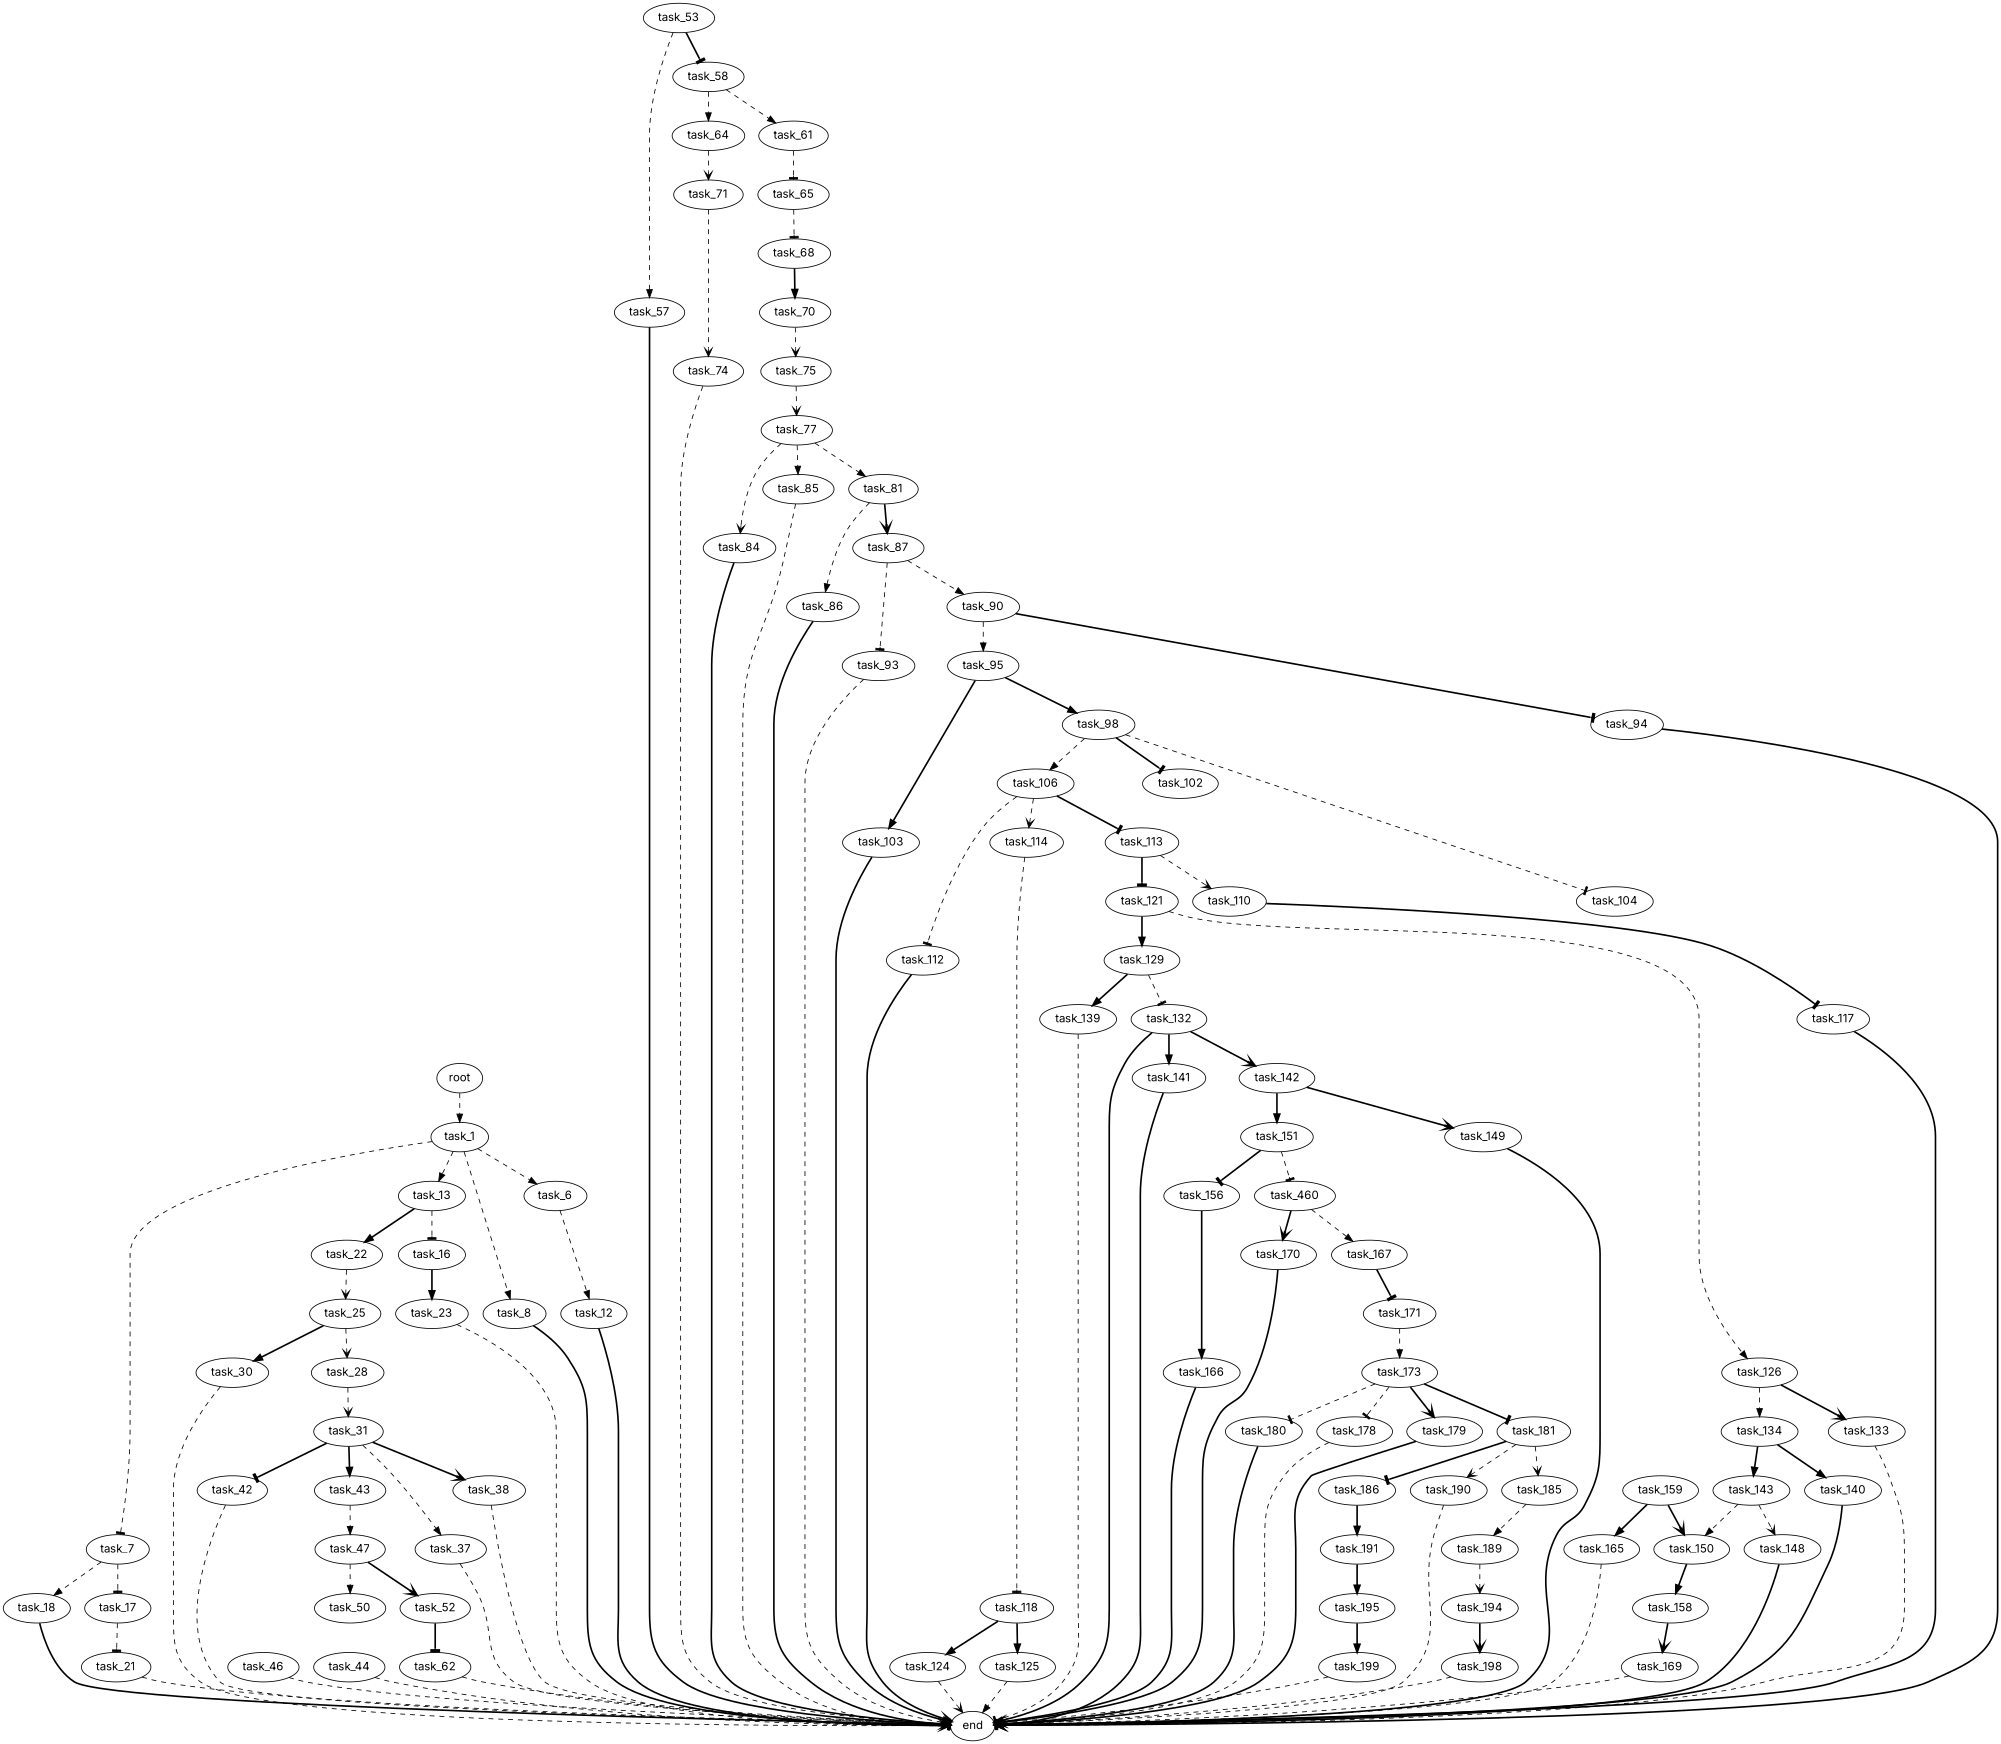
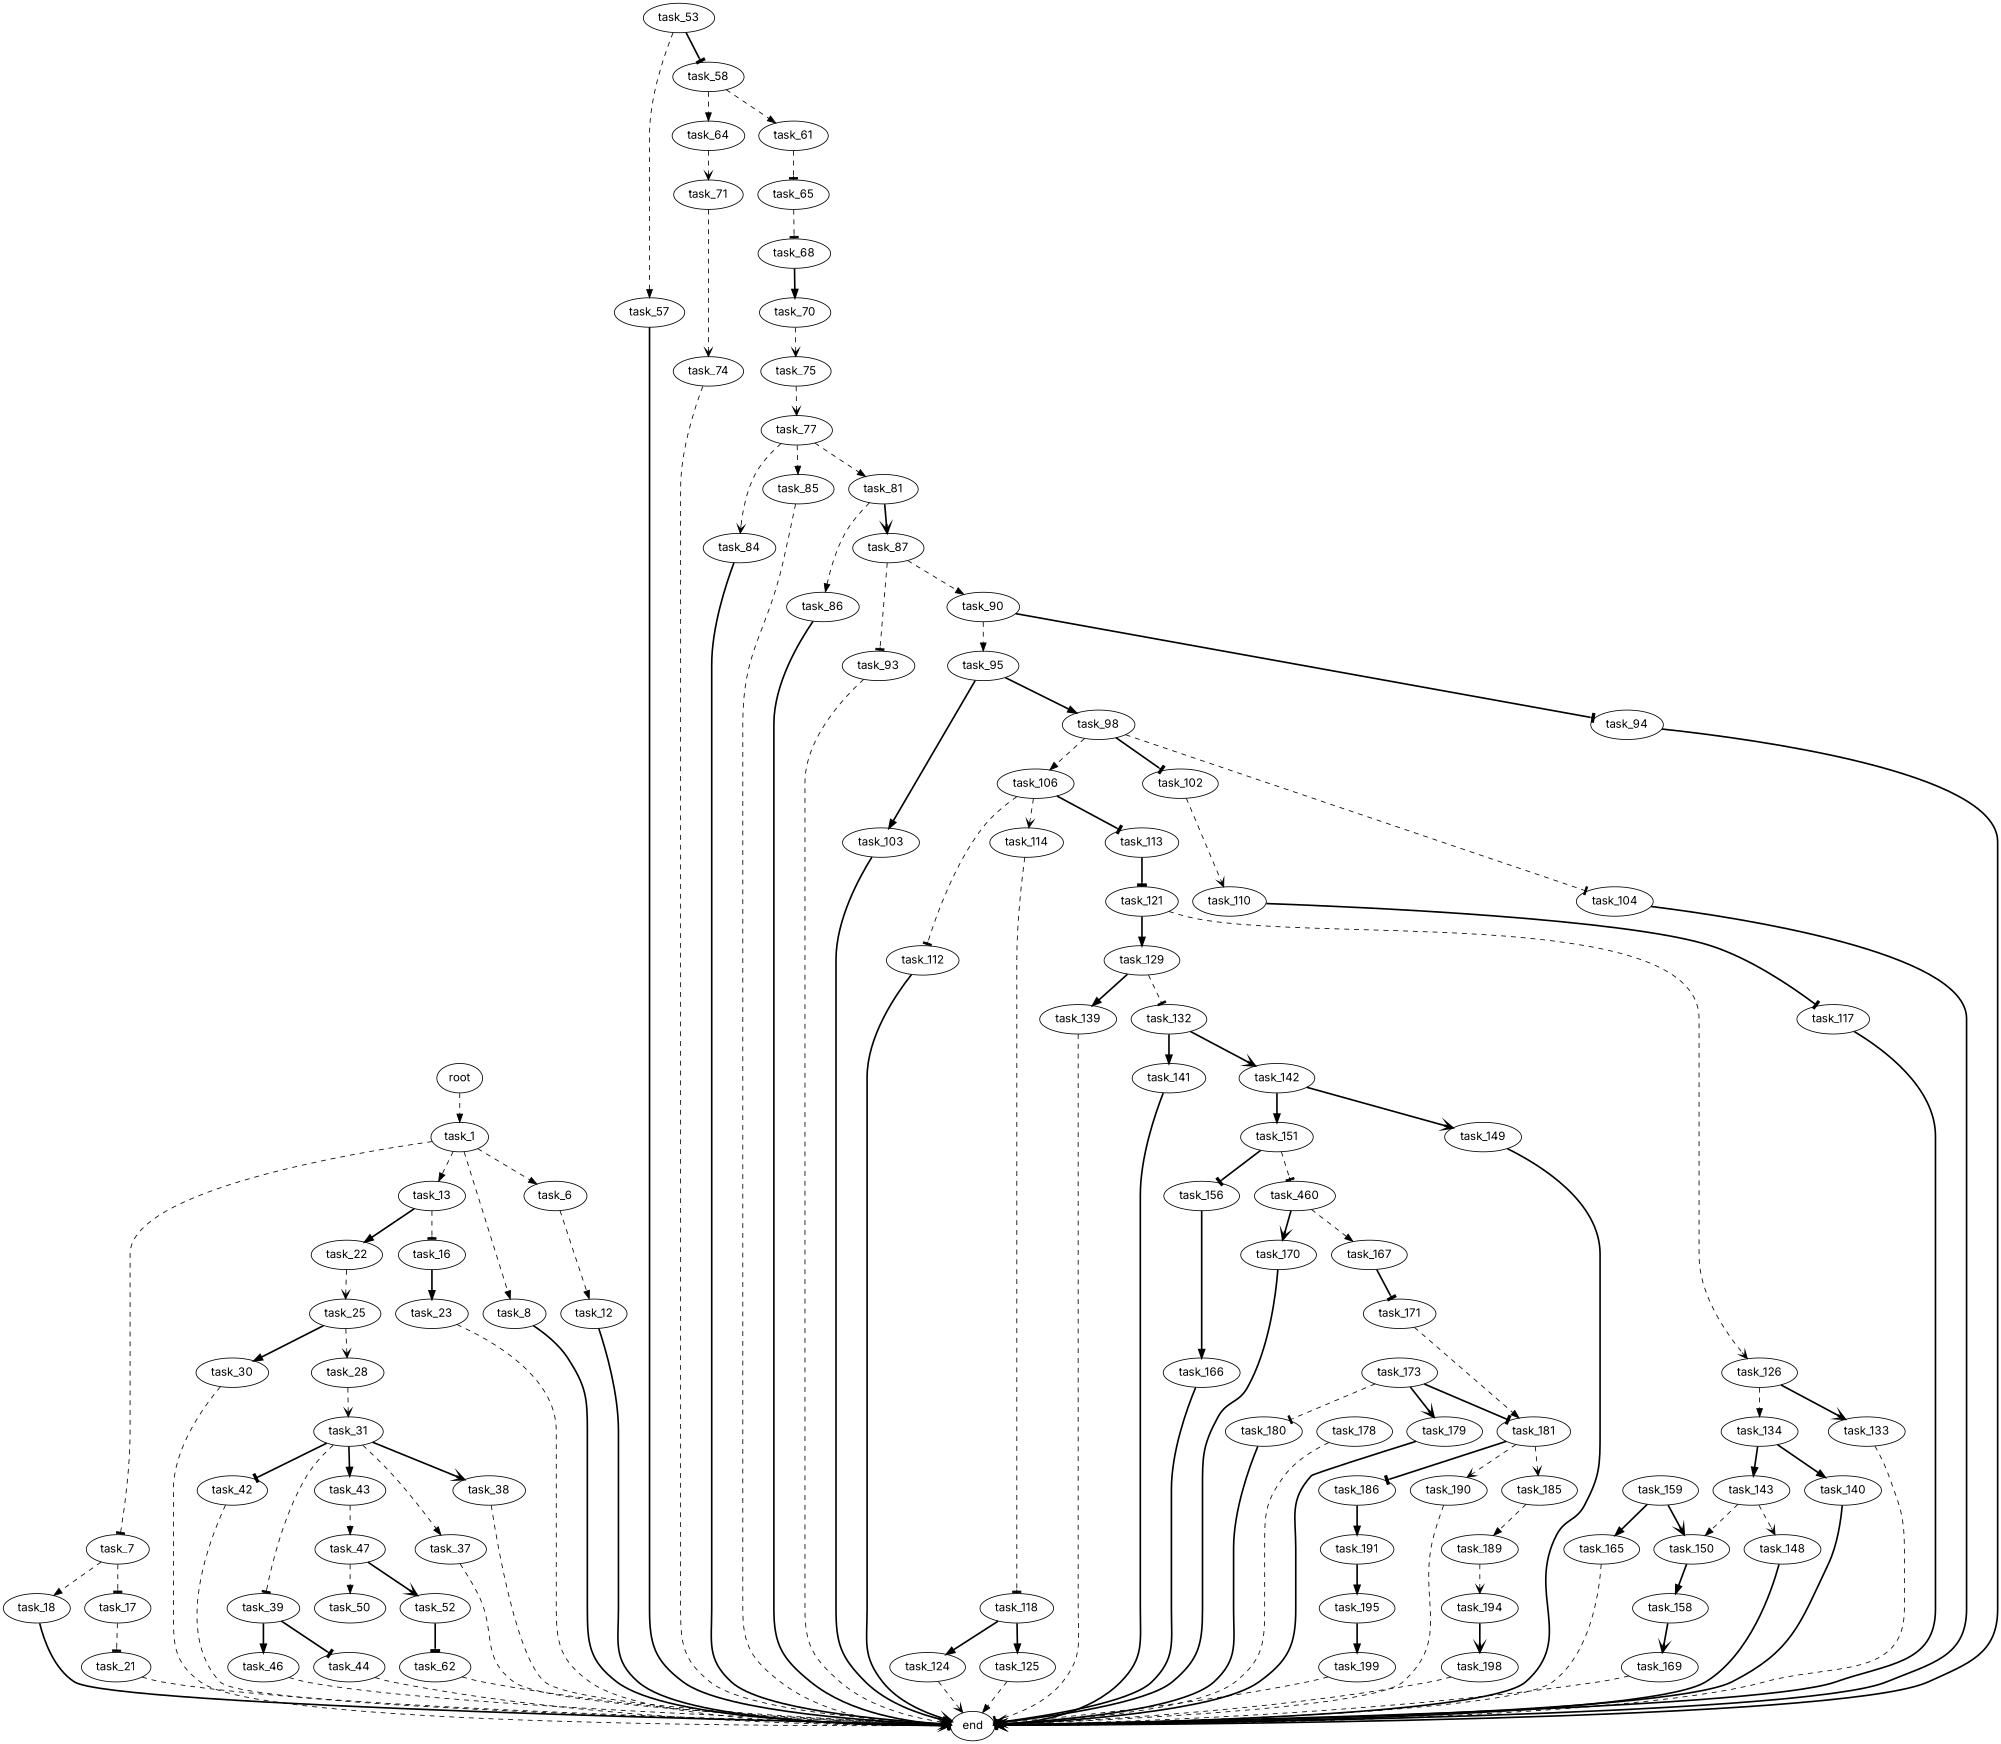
(1182, 870) -> (1203, 839)
(1620, 954) -> (1620, 954)
(1400, 1339) -> (1464, 1370)
(1109, 1399) -> (1959, 1640)
(1378, 1401) -> none
none -> (263, 1608)
